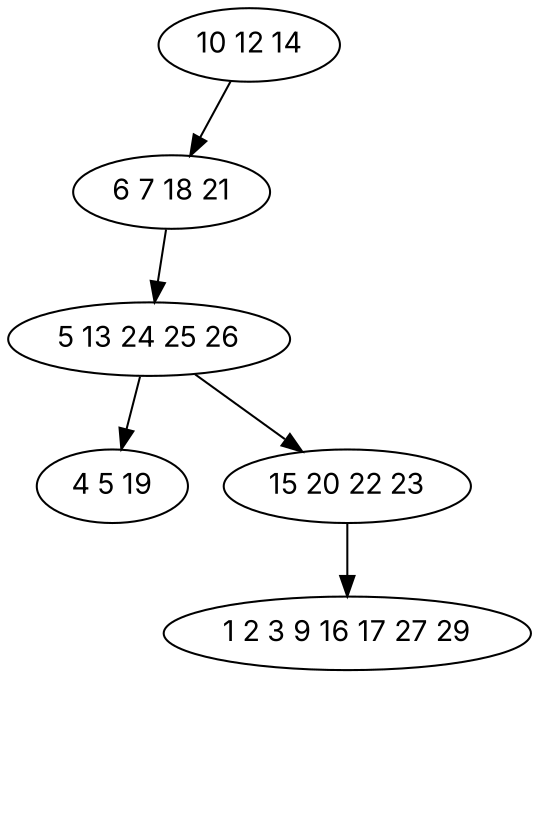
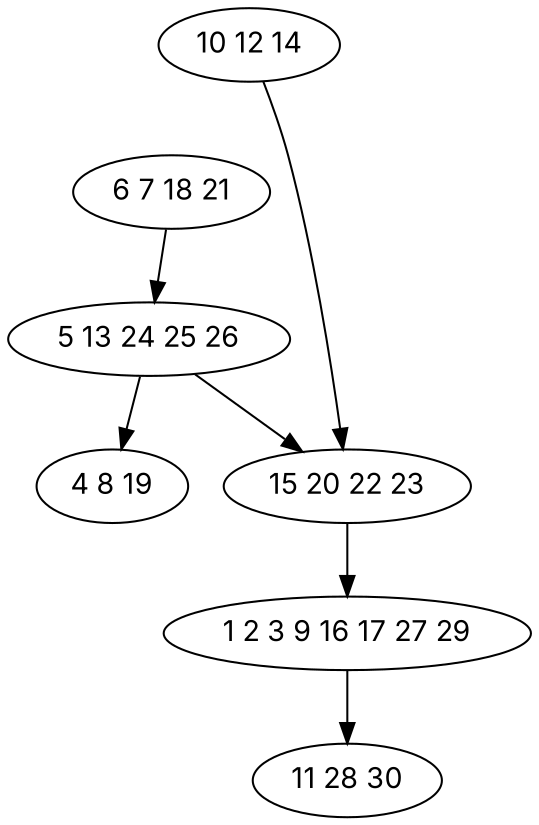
(215, 109) -> (311, 253)
(112, 486) -> (112, 486)
none -> (347, 780)
